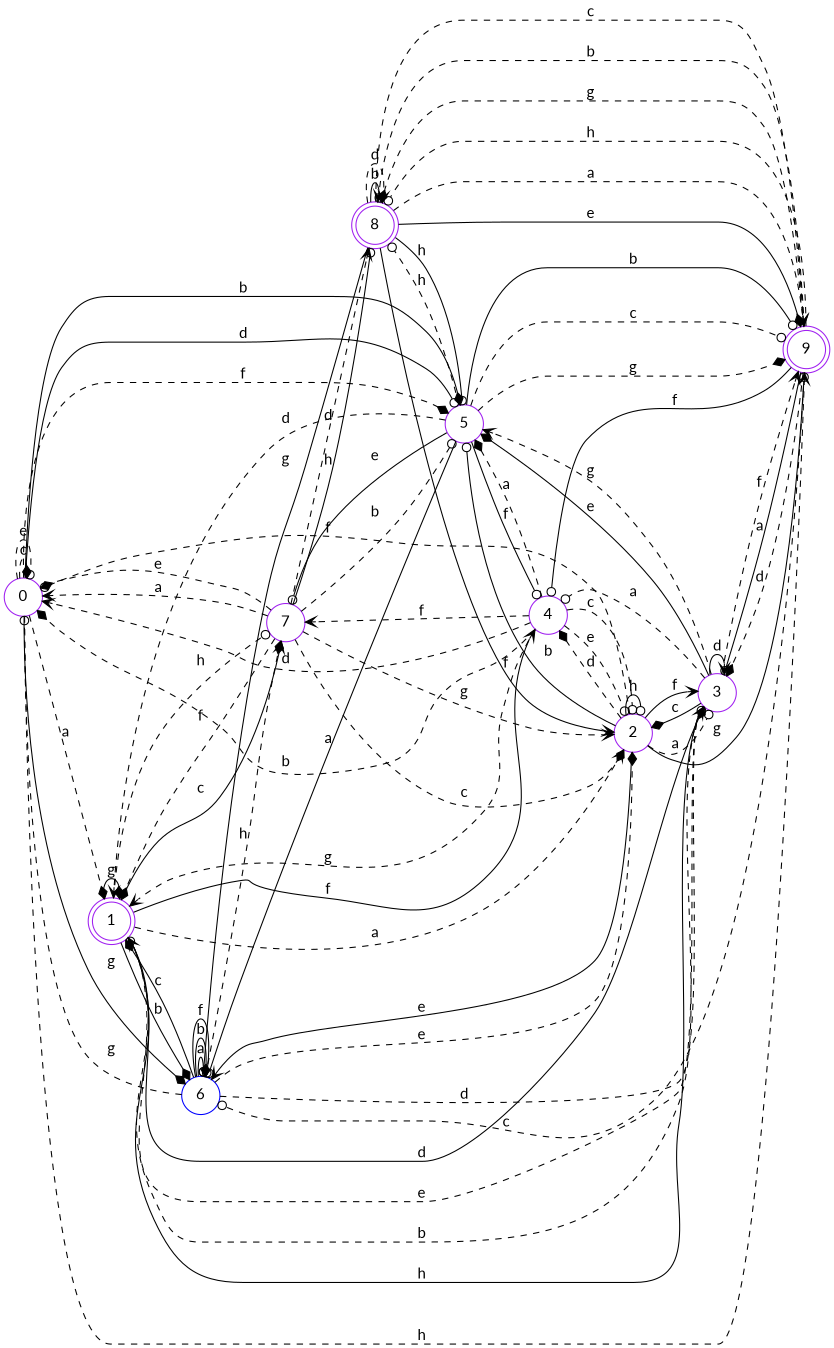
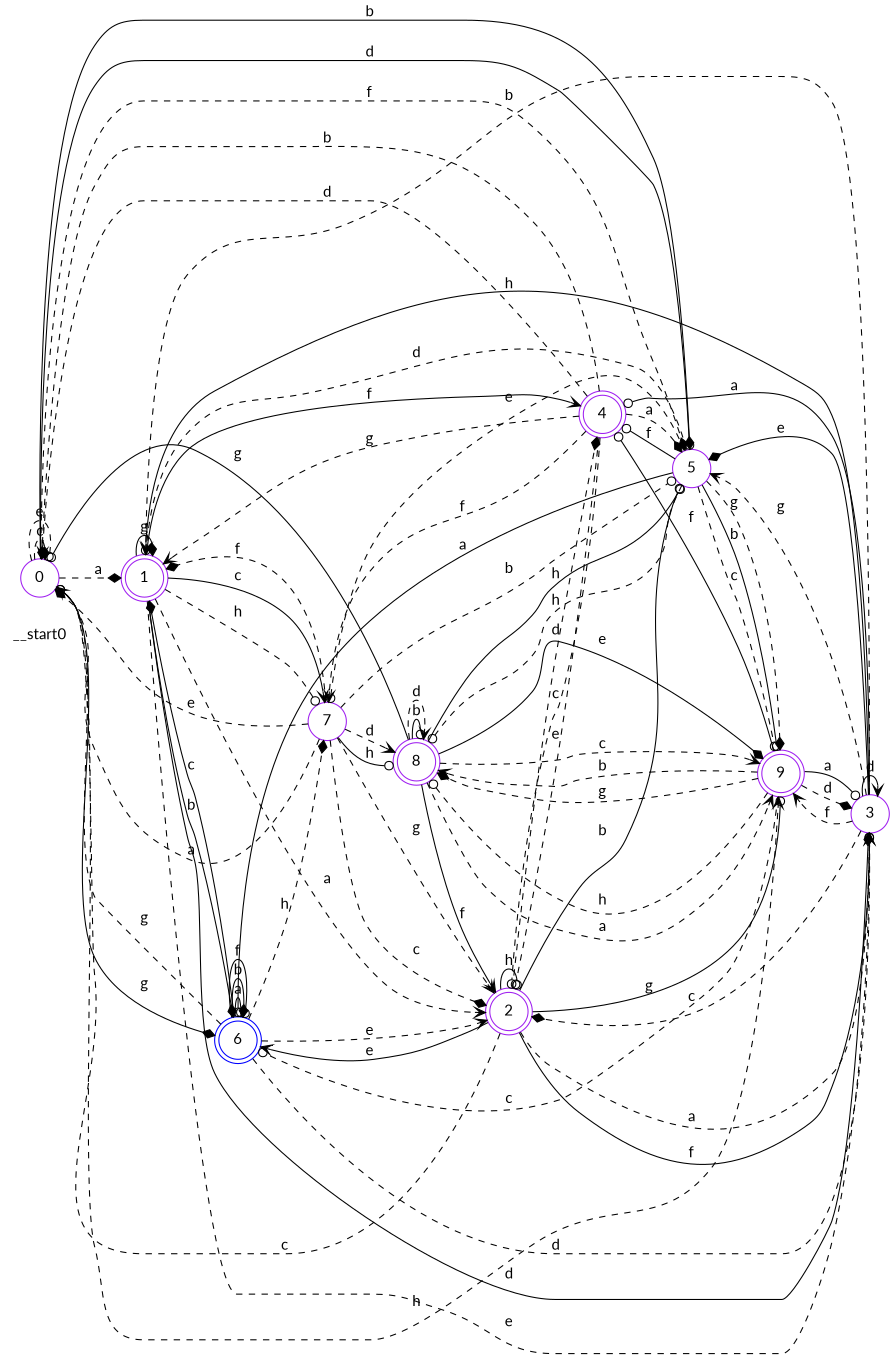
(353, 499) -> (460, 454)
(328, 529) -> (285, 1246)
(548, 615) -> (602, 414)
(644, 619) -> (824, 425)
none -> (40, 635)
(255, 651) -> (266, 502)
(683, 714) -> (738, 988)
(633, 733) -> (509, 1012)
(525, 1031) -> (370, 1039)
(201, 1095) -> (238, 1040)
